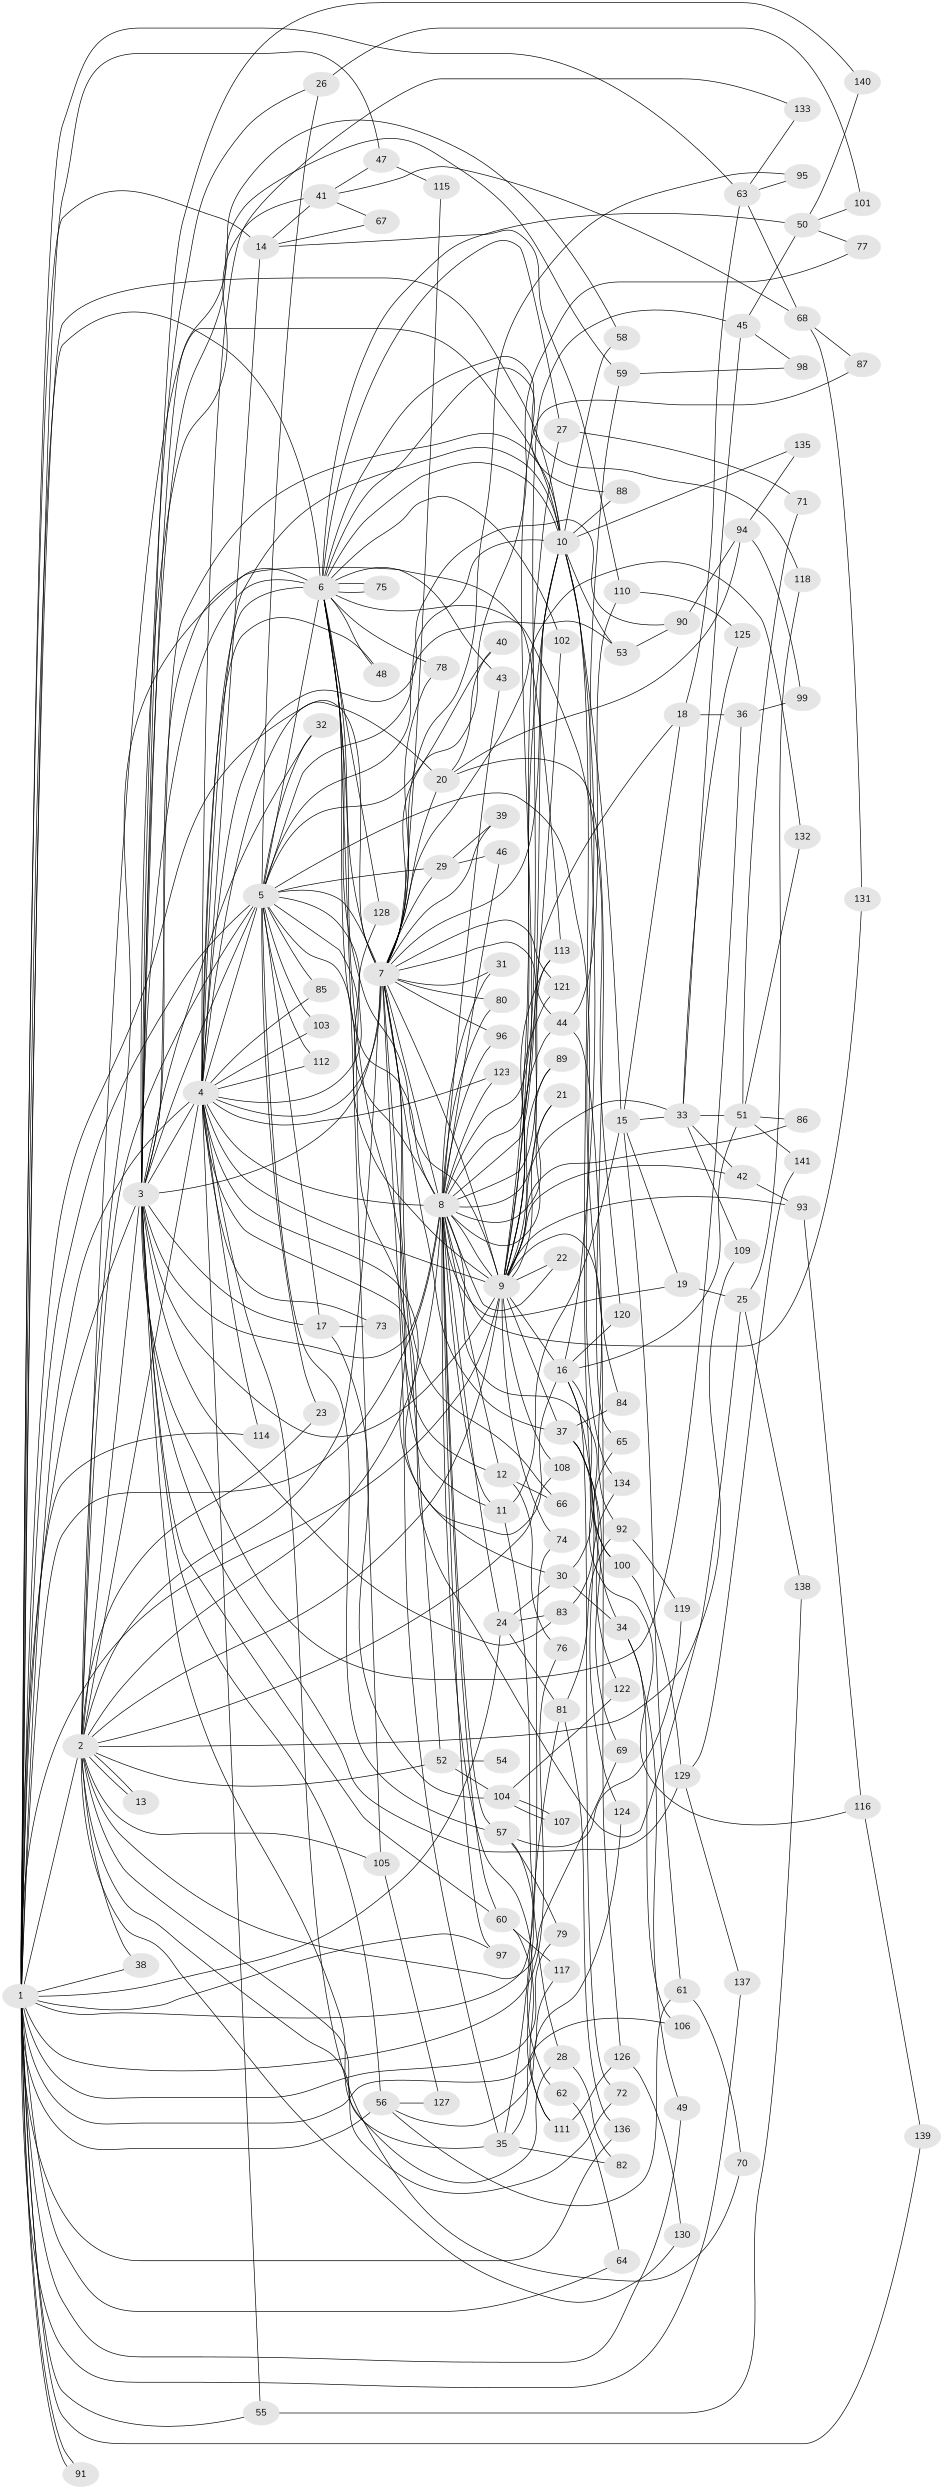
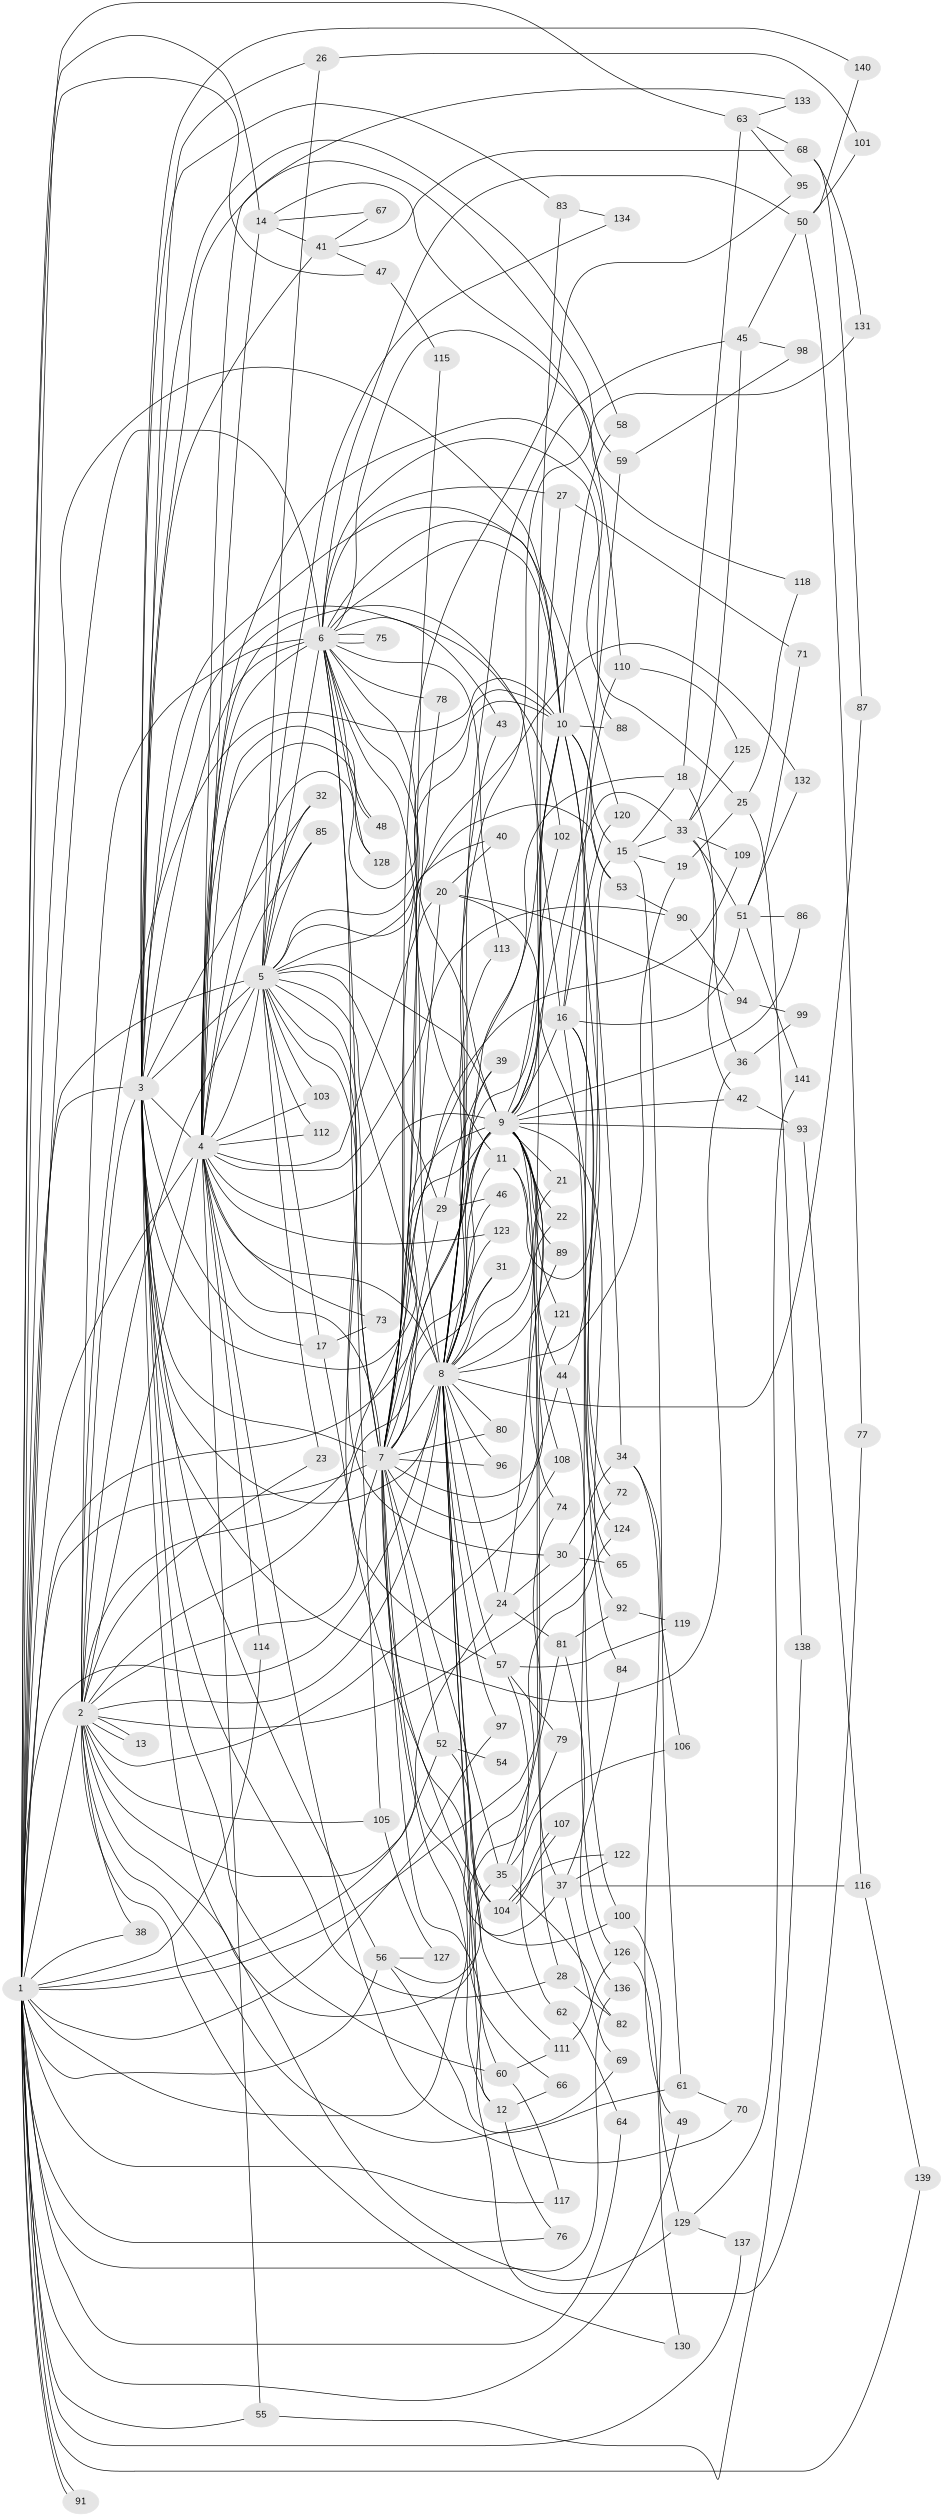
(802, 446) -> none
(523, 1116) -> none
